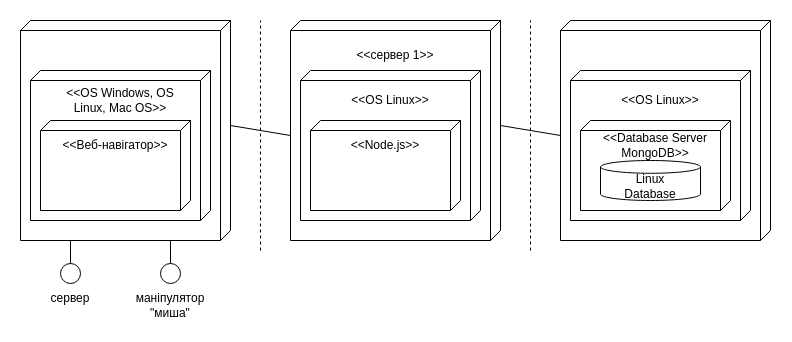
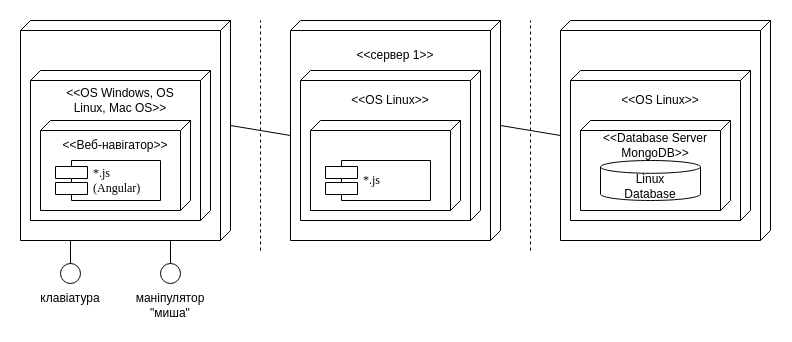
(386, 146) -> none
none -> (108, 181)
none -> (378, 181)
(71, 299) -> (71, 299)
